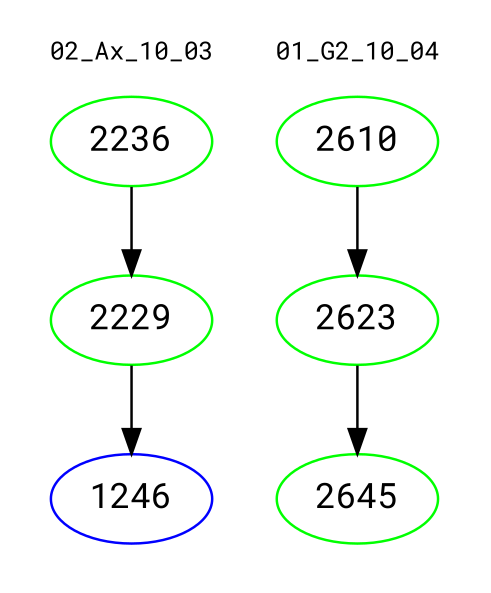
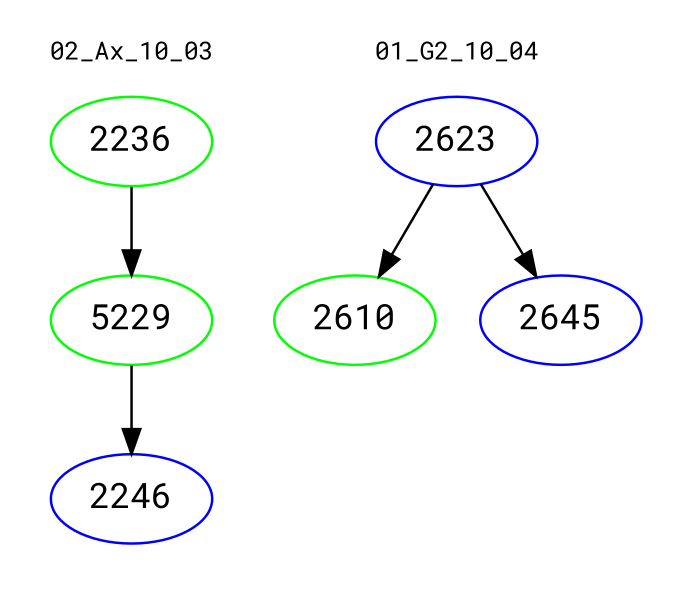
(357, 219) -> (412, 220)
(132, 320) -> (132, 320)
(357, 320) -> (457, 141)
(132, 499) -> (132, 499)
(357, 499) -> (561, 320)
